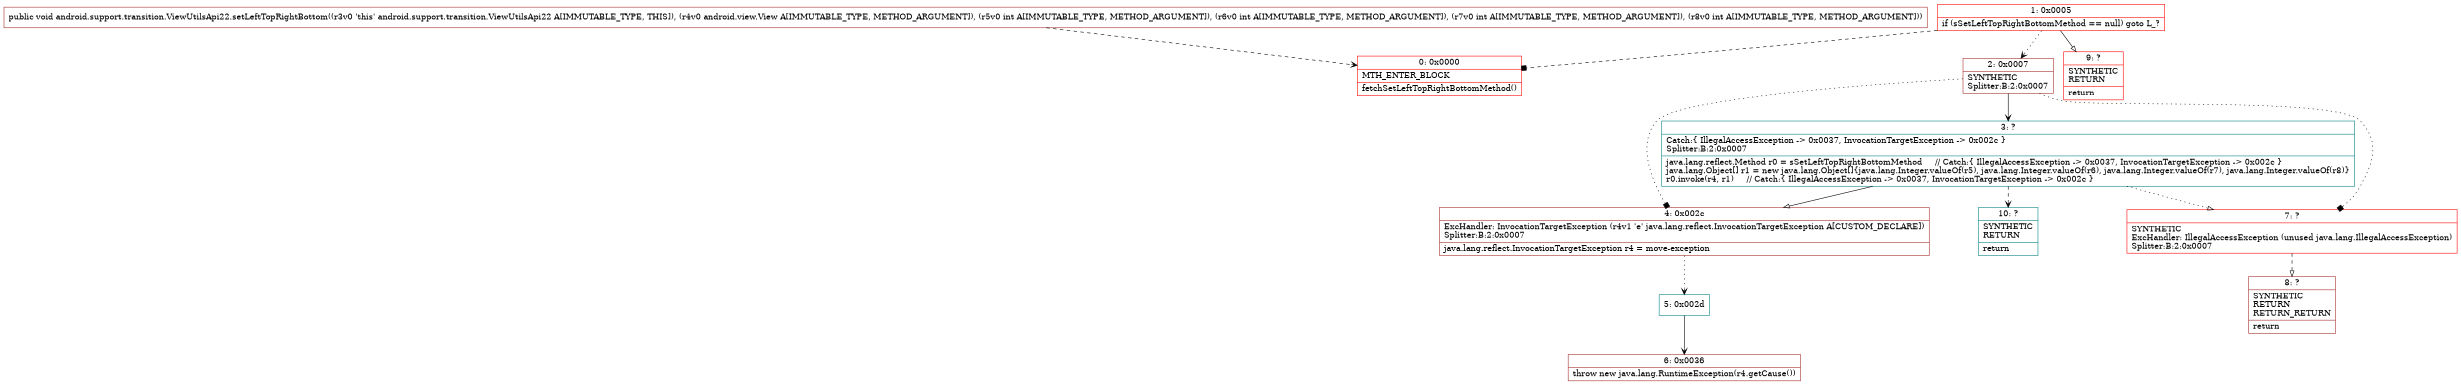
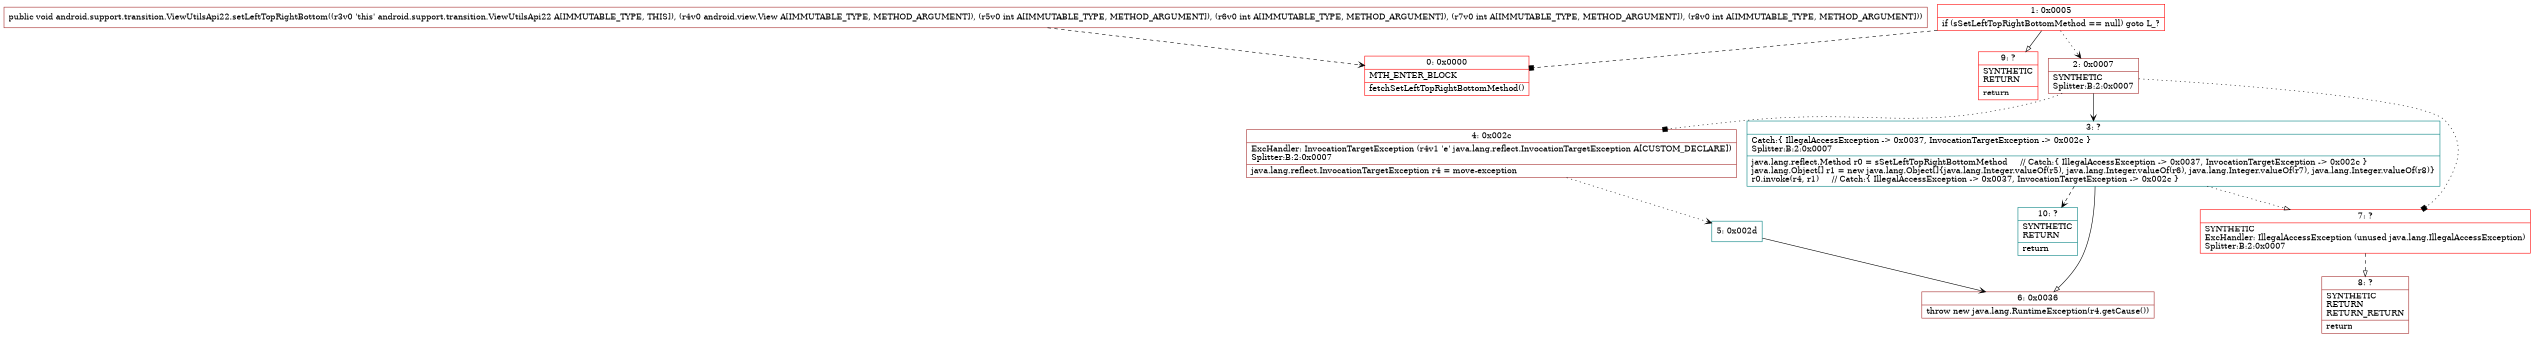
(1831, 196) -> (2088, 241)
